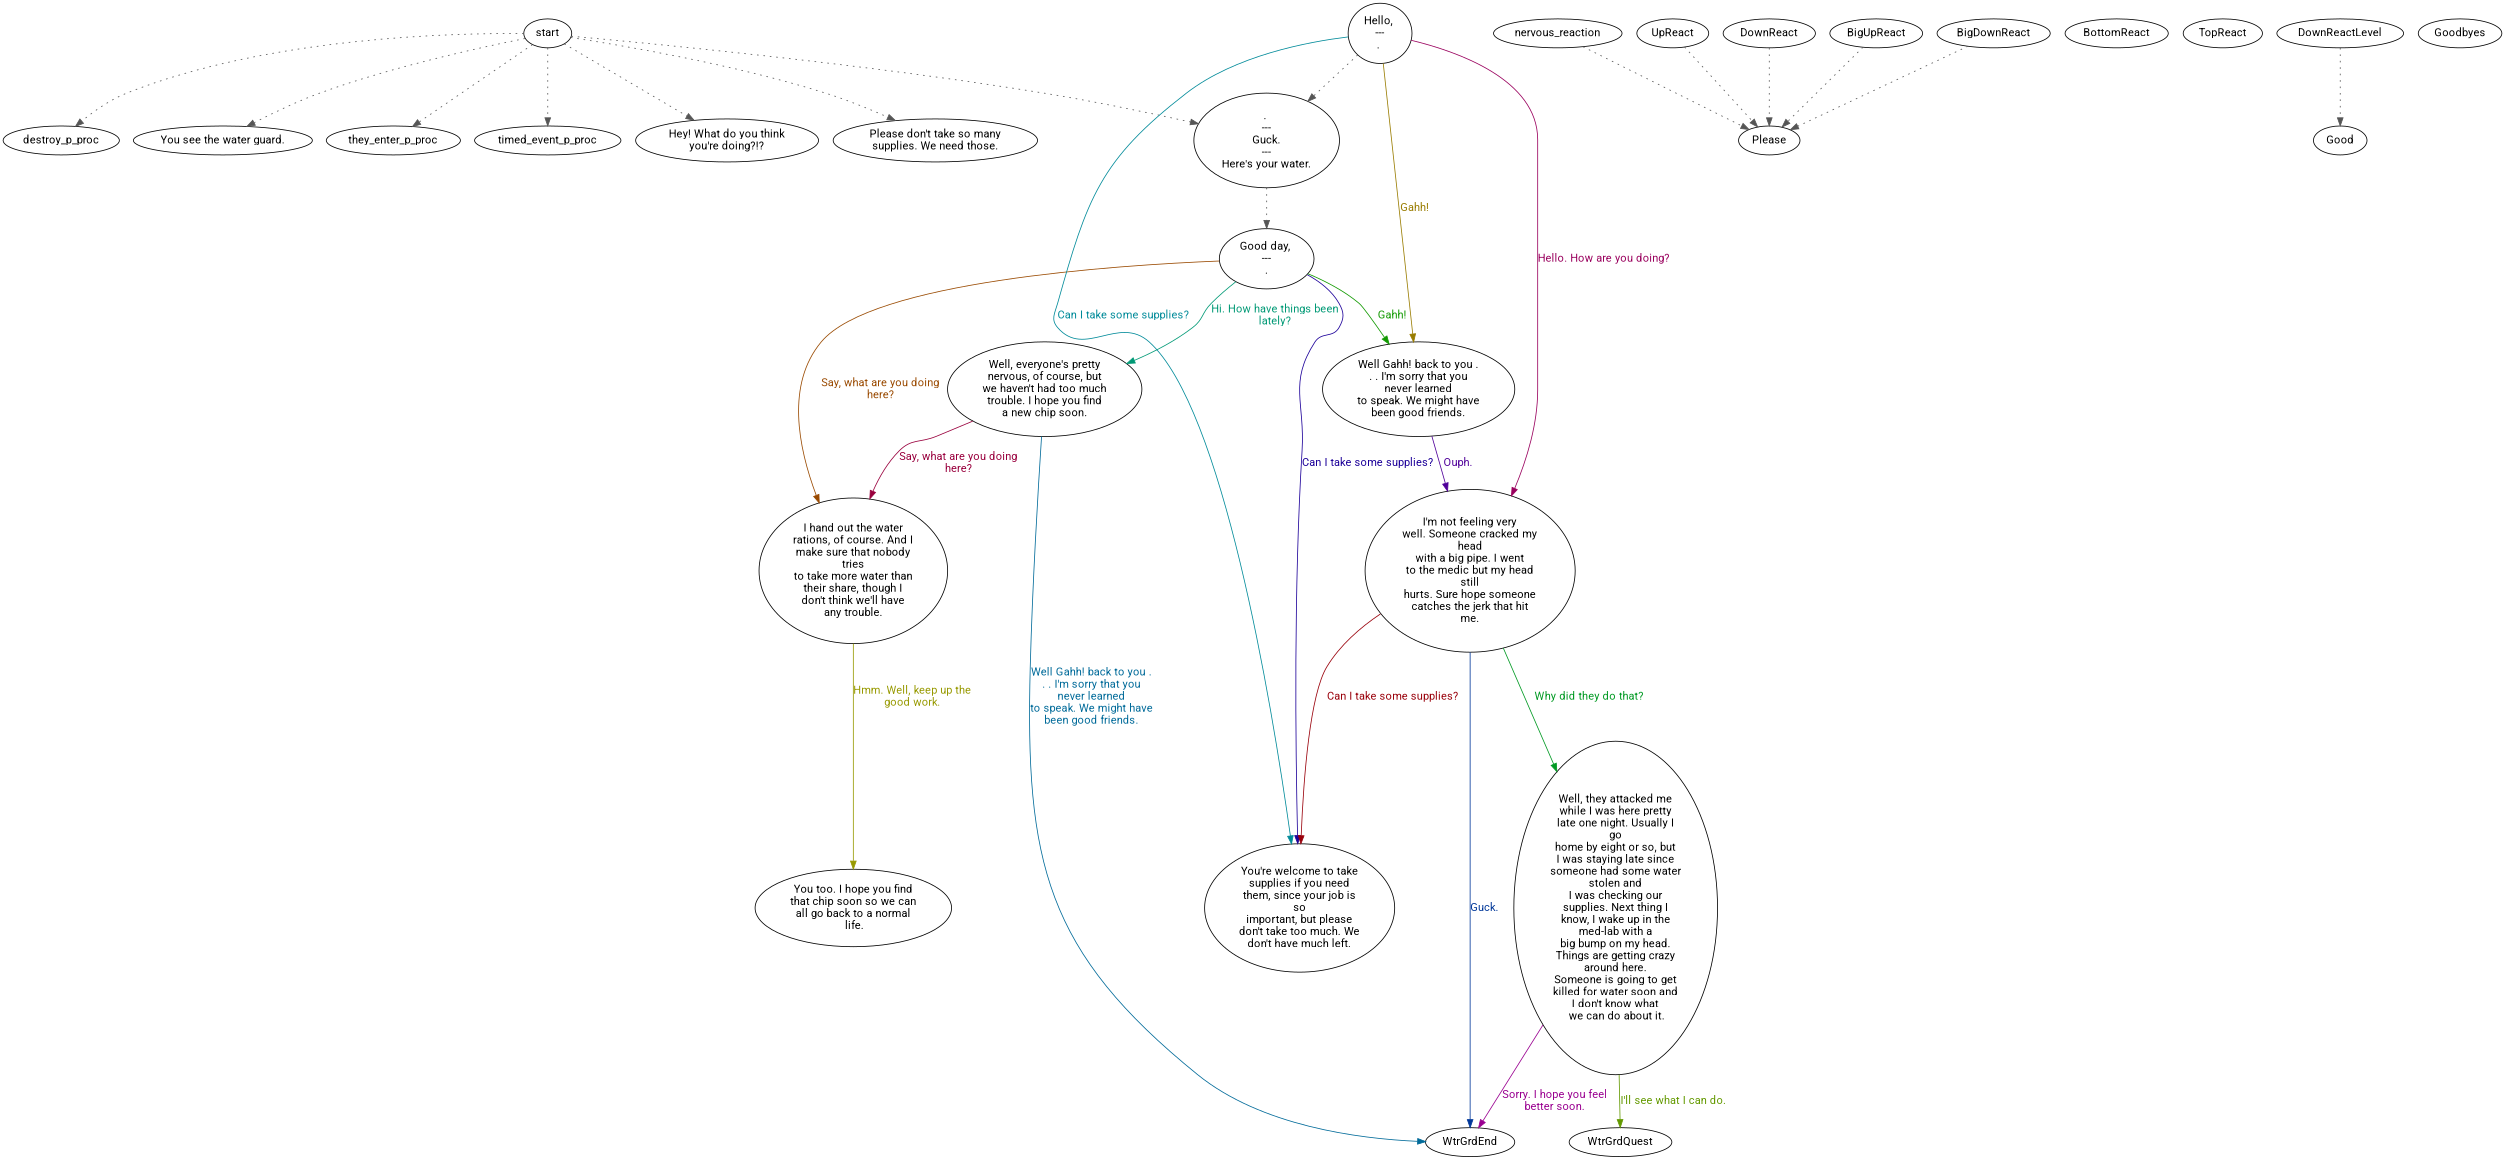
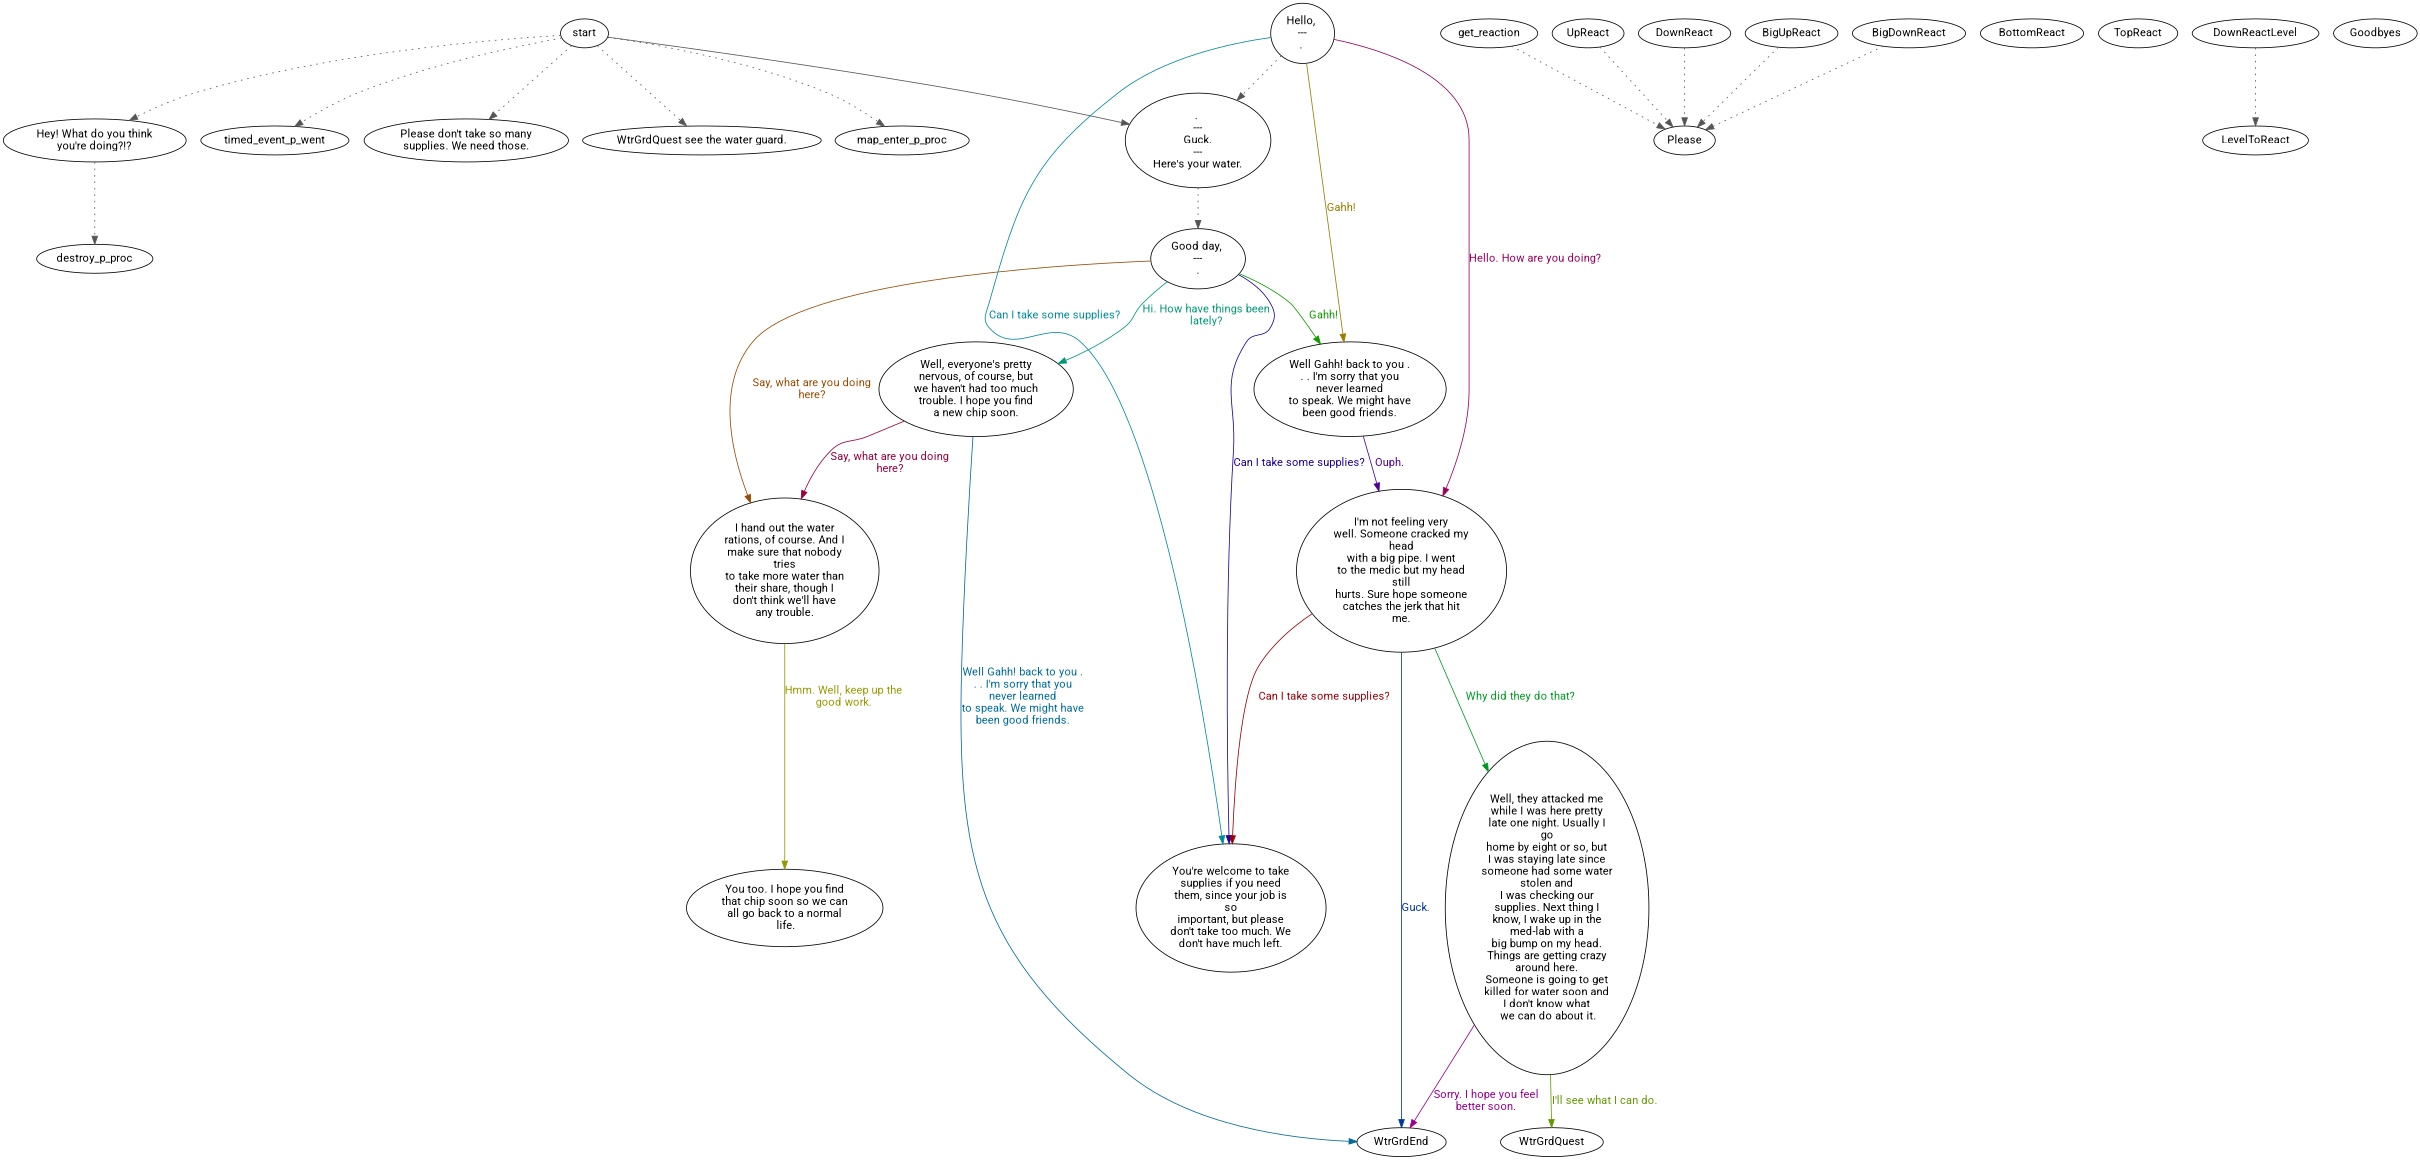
(1558, 33) -> (1489, 33)
(296, 50) -> (95, 199)
(882, 70) -> (865, 75)
(223, 140) -> (702, 140)
(393, 140) -> (902, 140)
(548, 140) -> (275, 140)
(2340, 140) -> (2256, 140)
